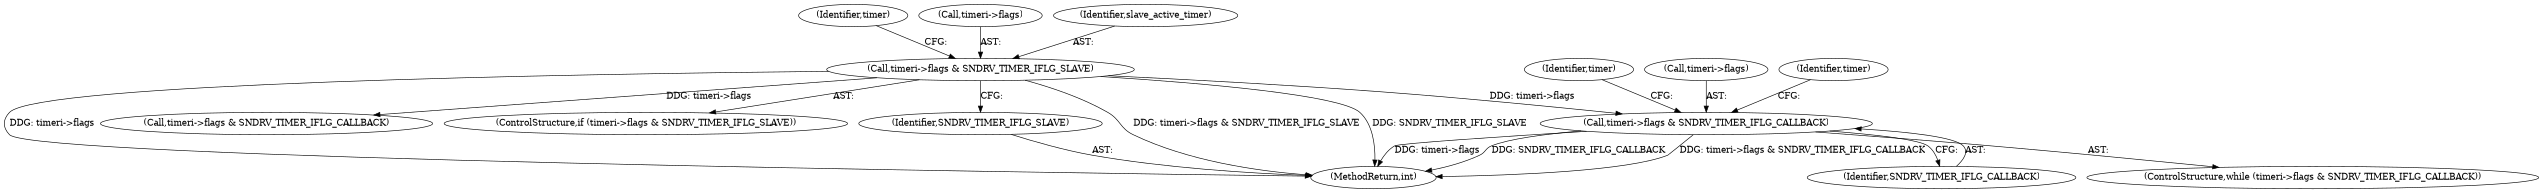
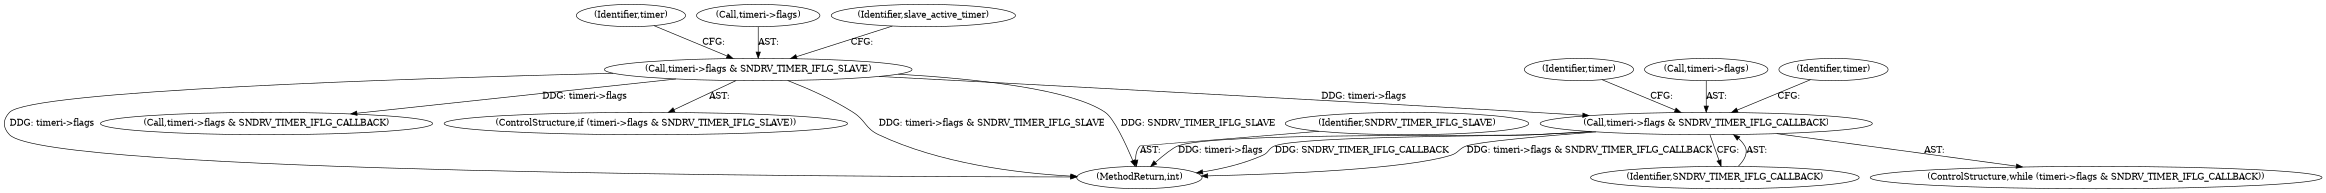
(1085, 43) -> (863, 43)
(980, 93) -> none
